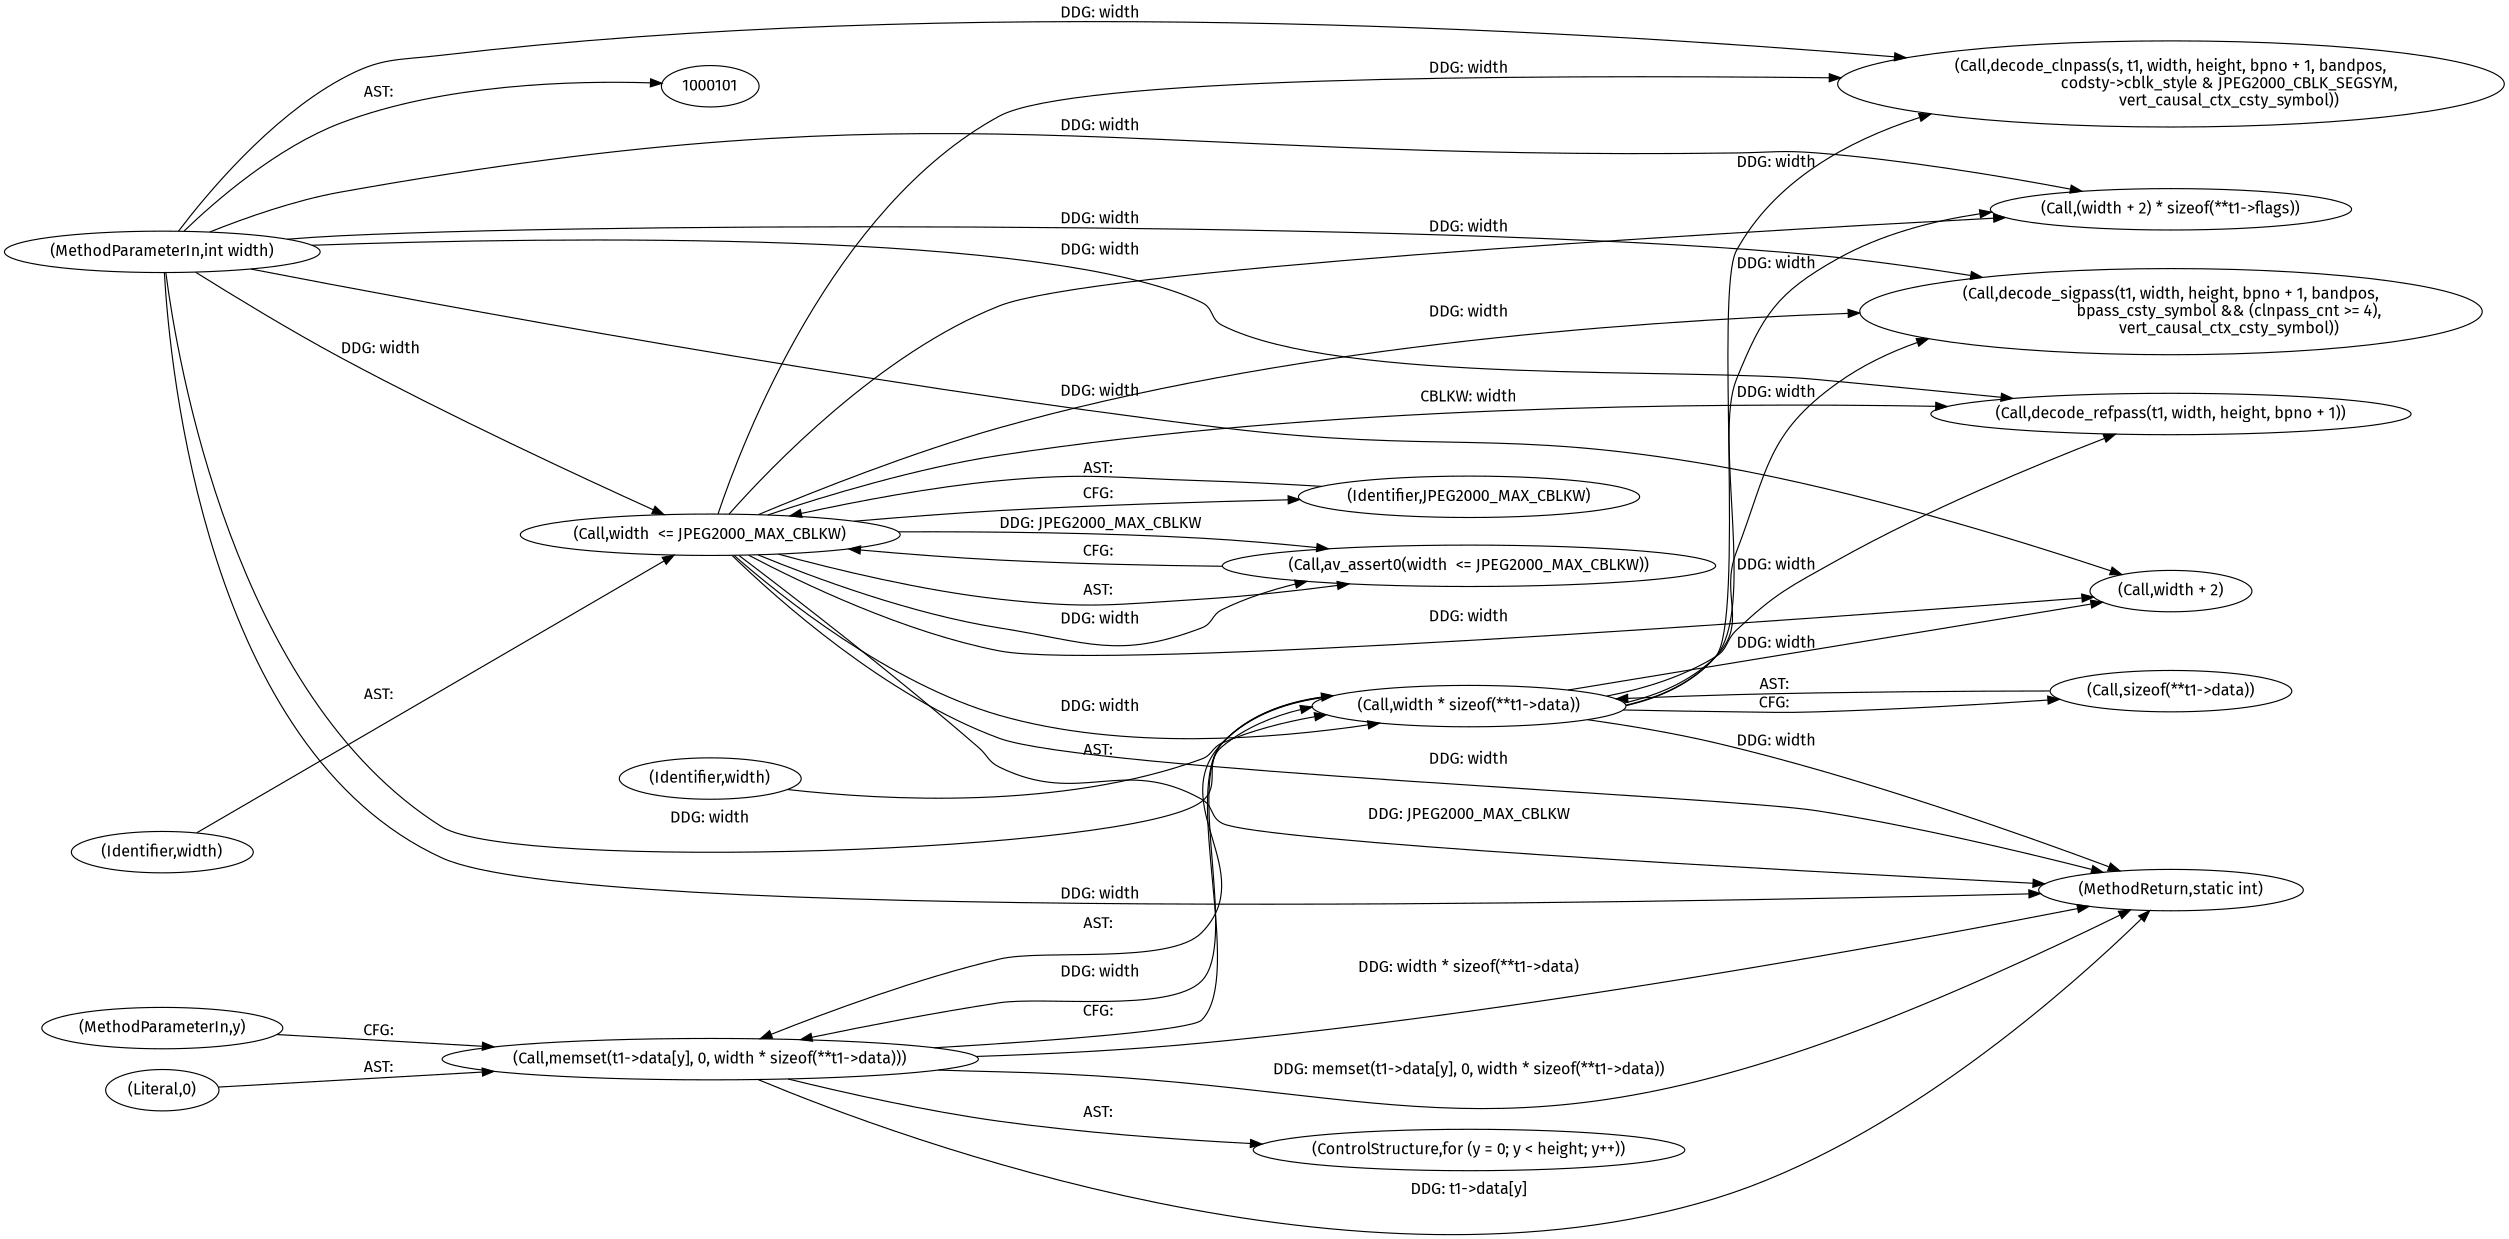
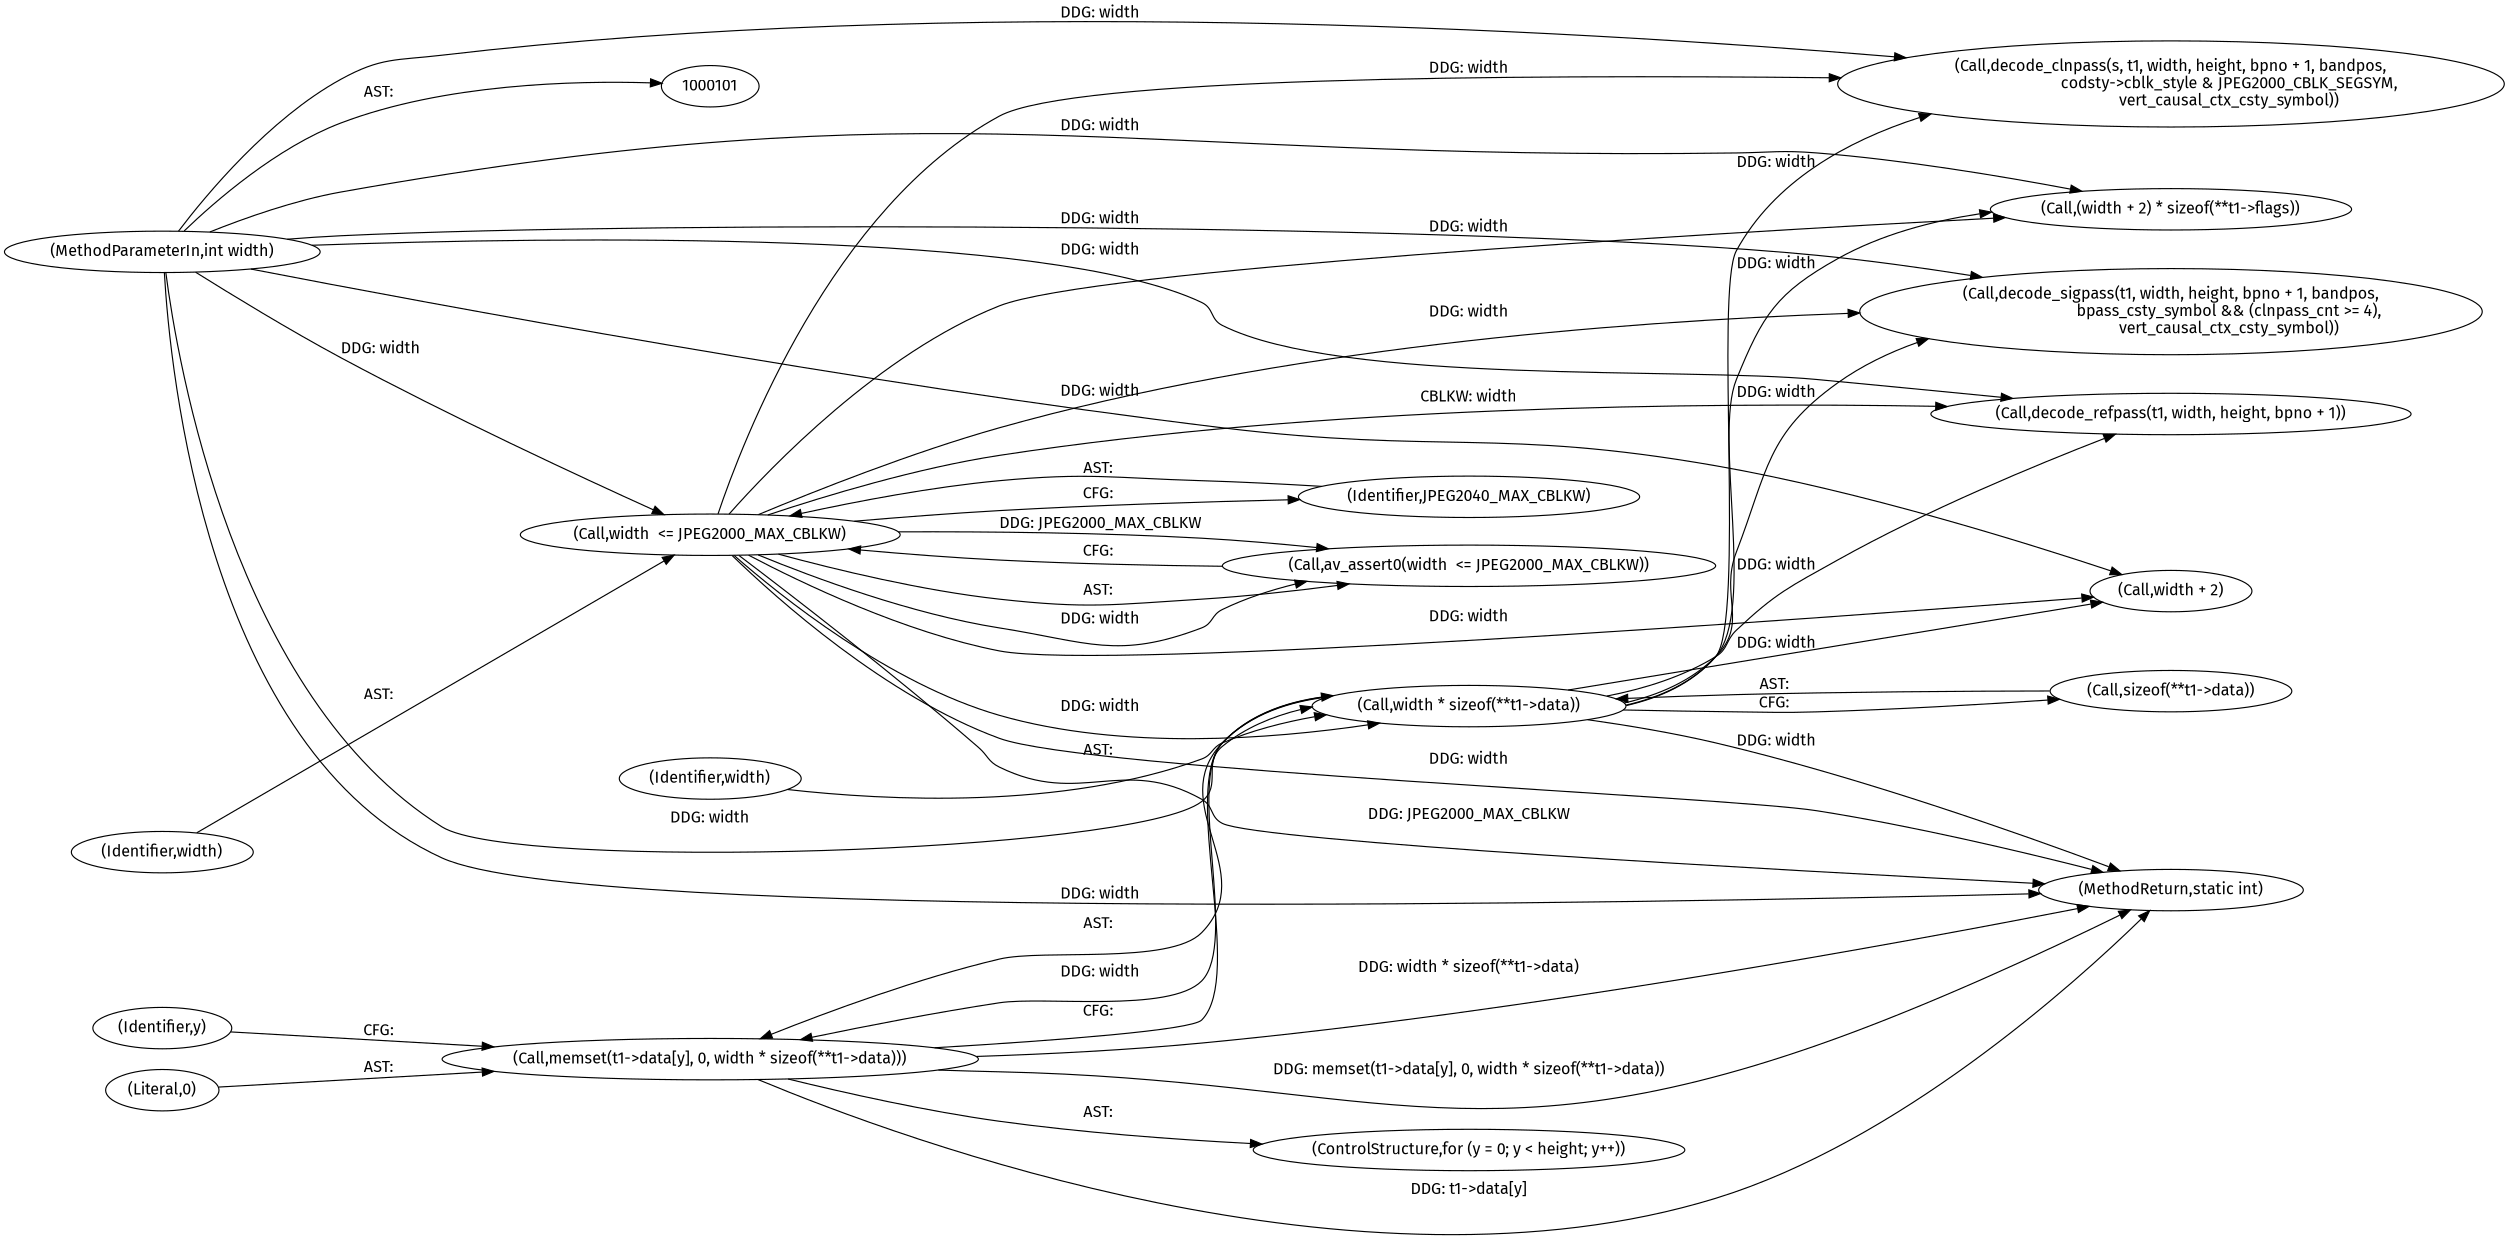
(1469, 497) -> (1469, 497)
(162, 1028) -> (162, 1028)
